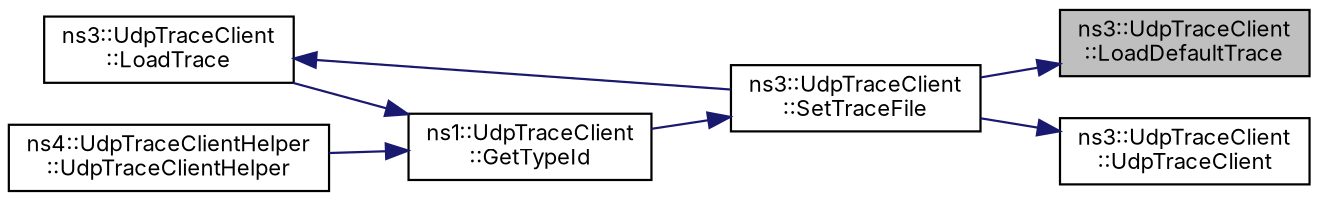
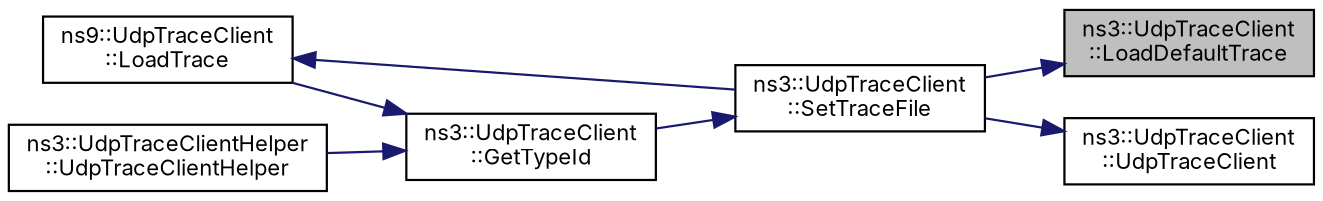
(169, 50) -> (168, 50)
(530, 147) -> (531, 147)
(169, 158) -> (168, 158)
